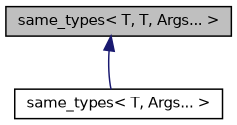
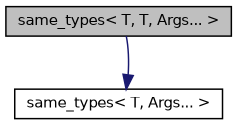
(109, 70) -> (128, 55)
